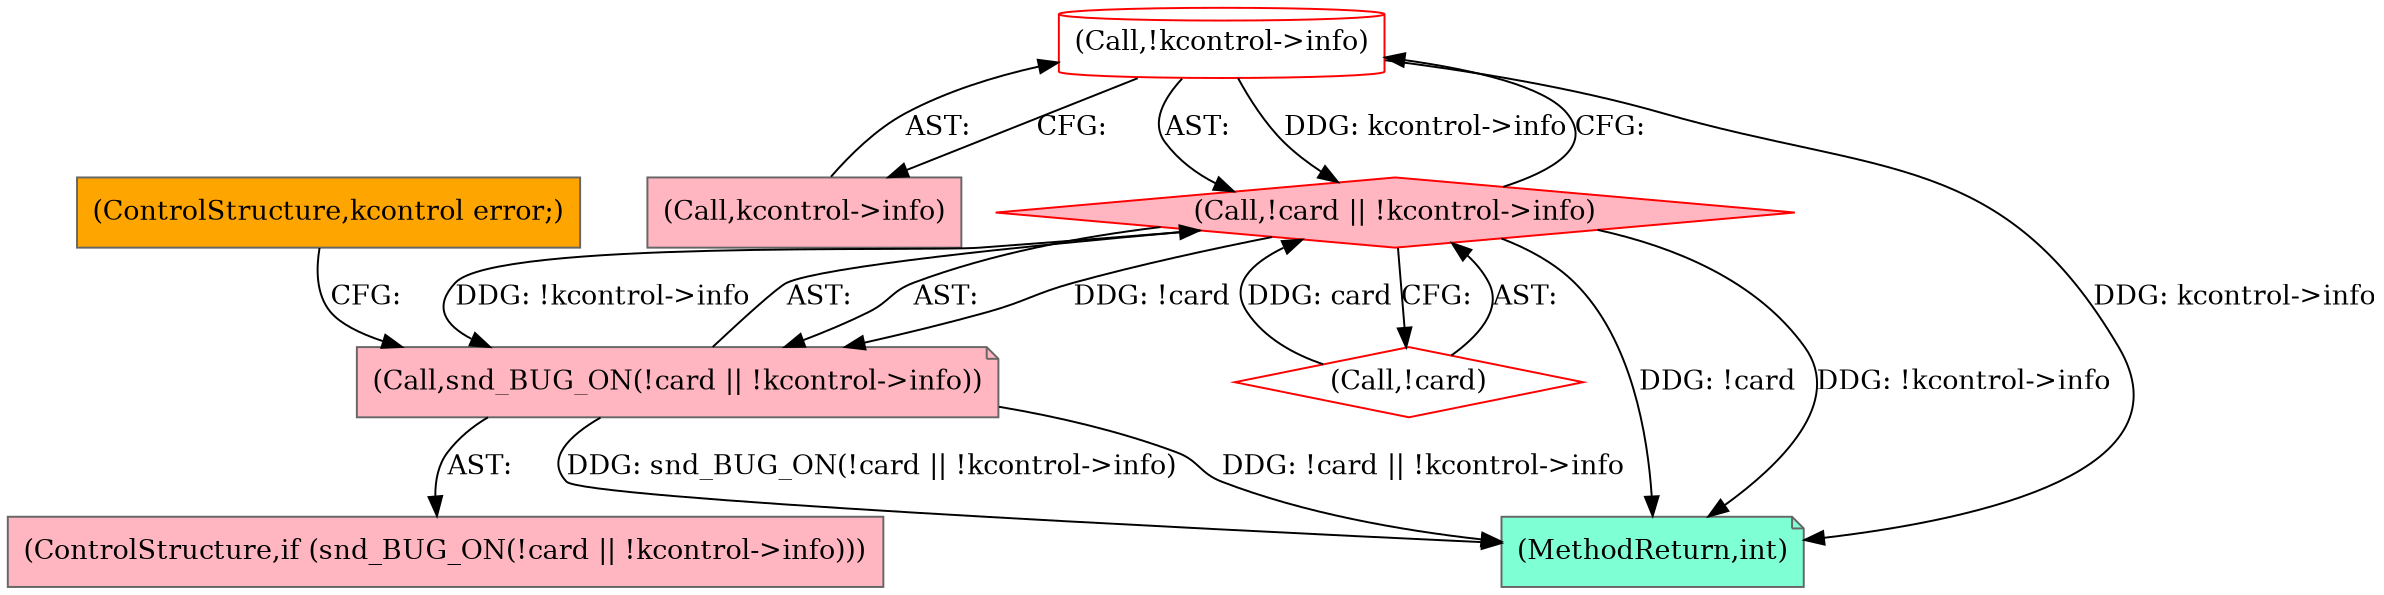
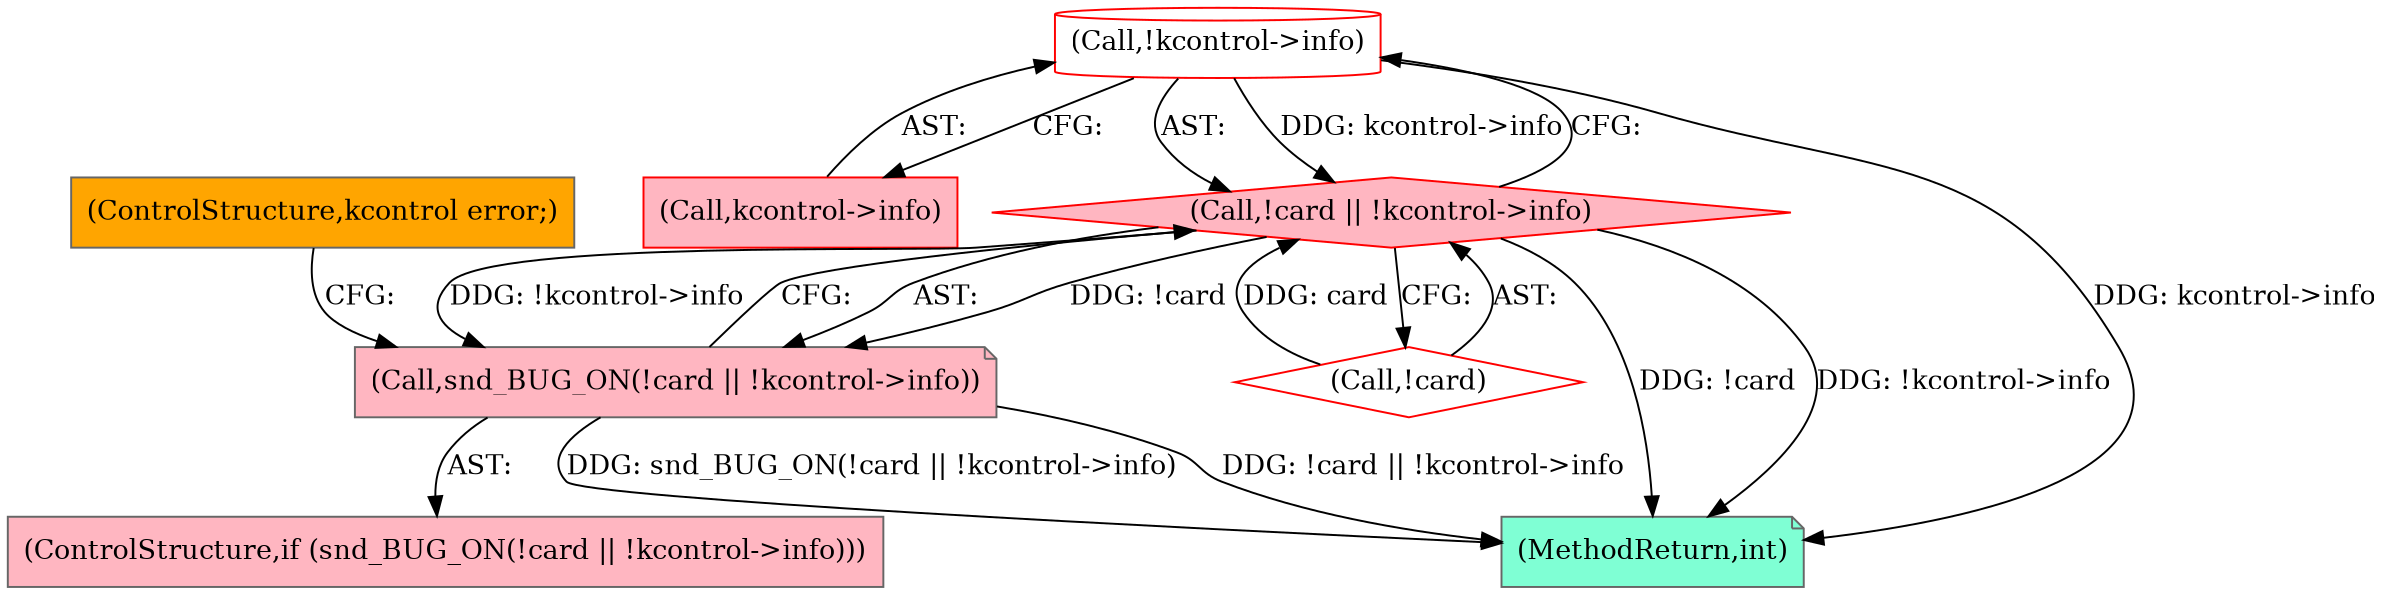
(804, 213) -> (800, 213)
(824, 297) -> (821, 297)
